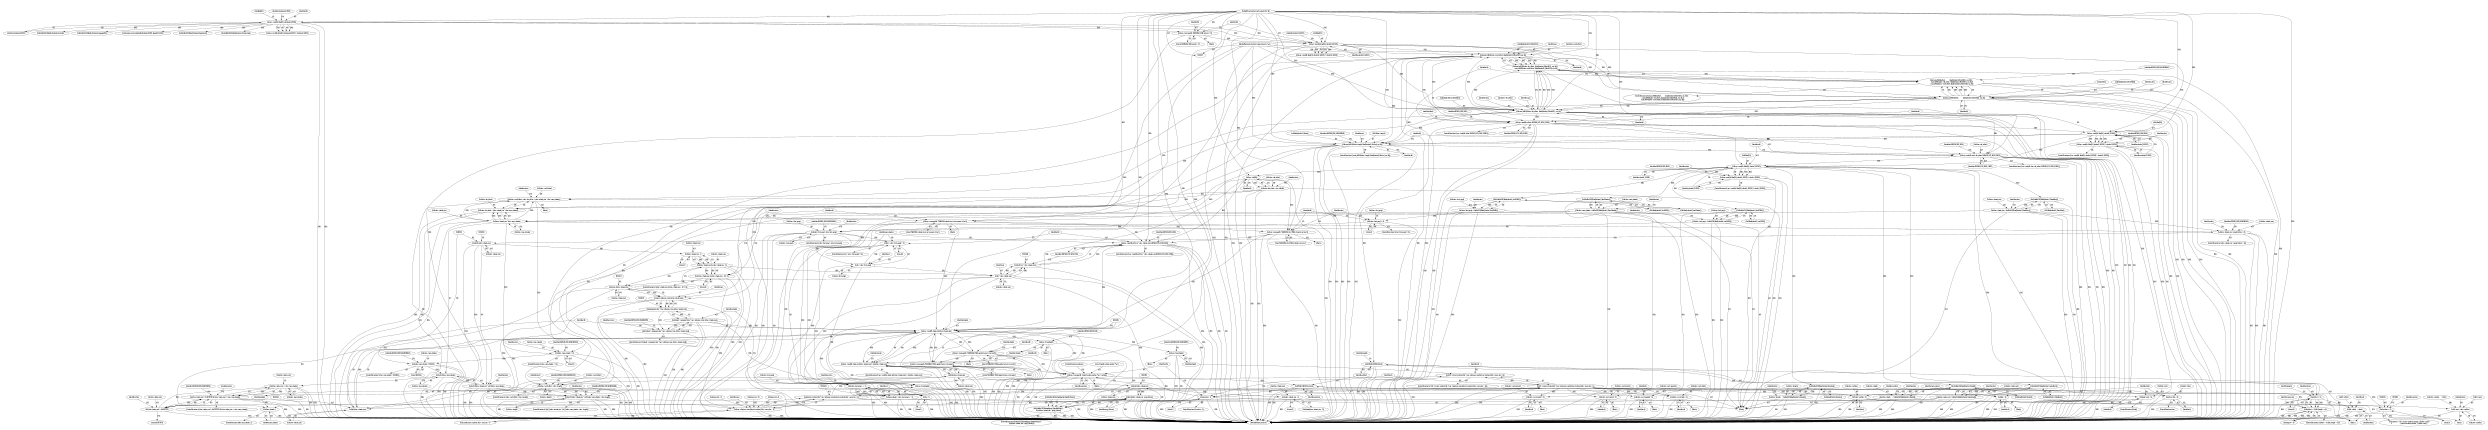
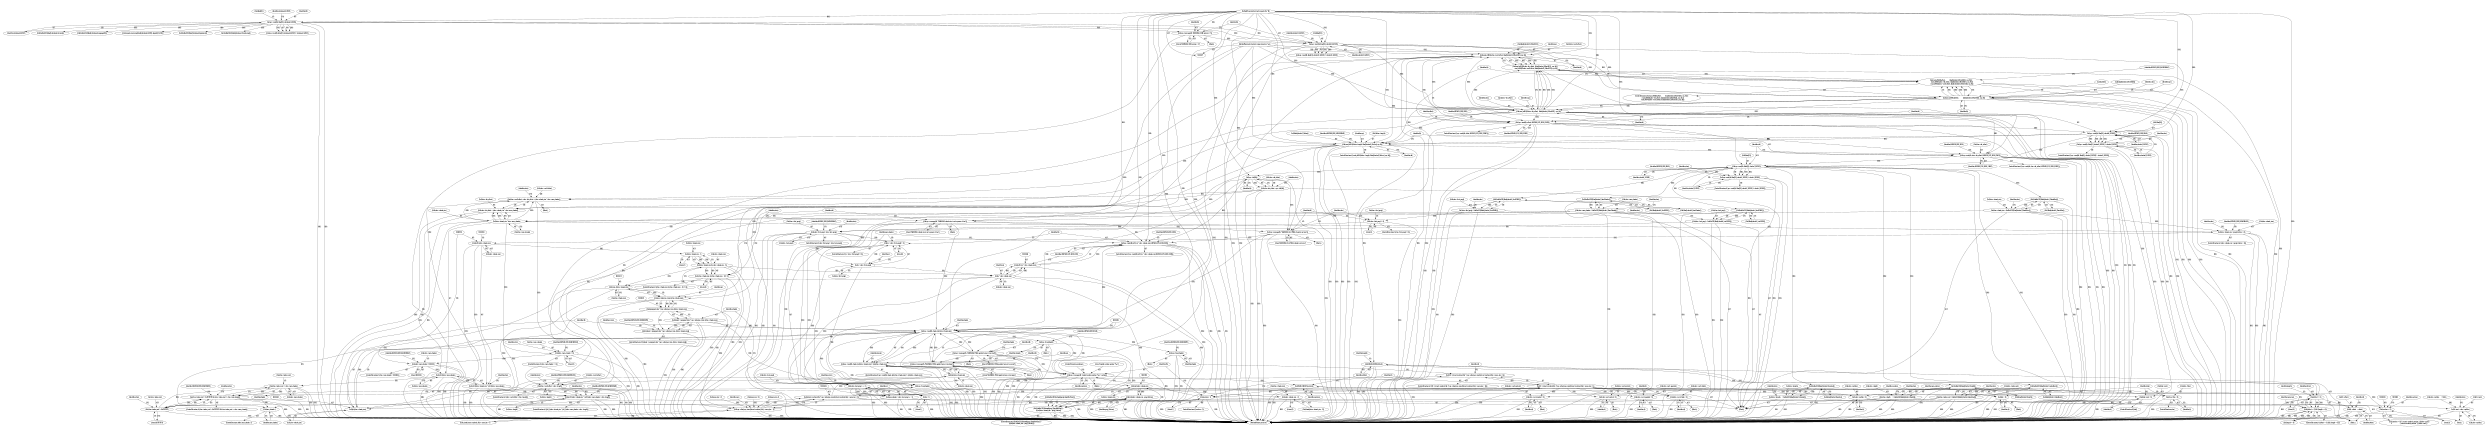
(1450, 98) -> none
none -> (1064, 353)
none -> (153, 417)
